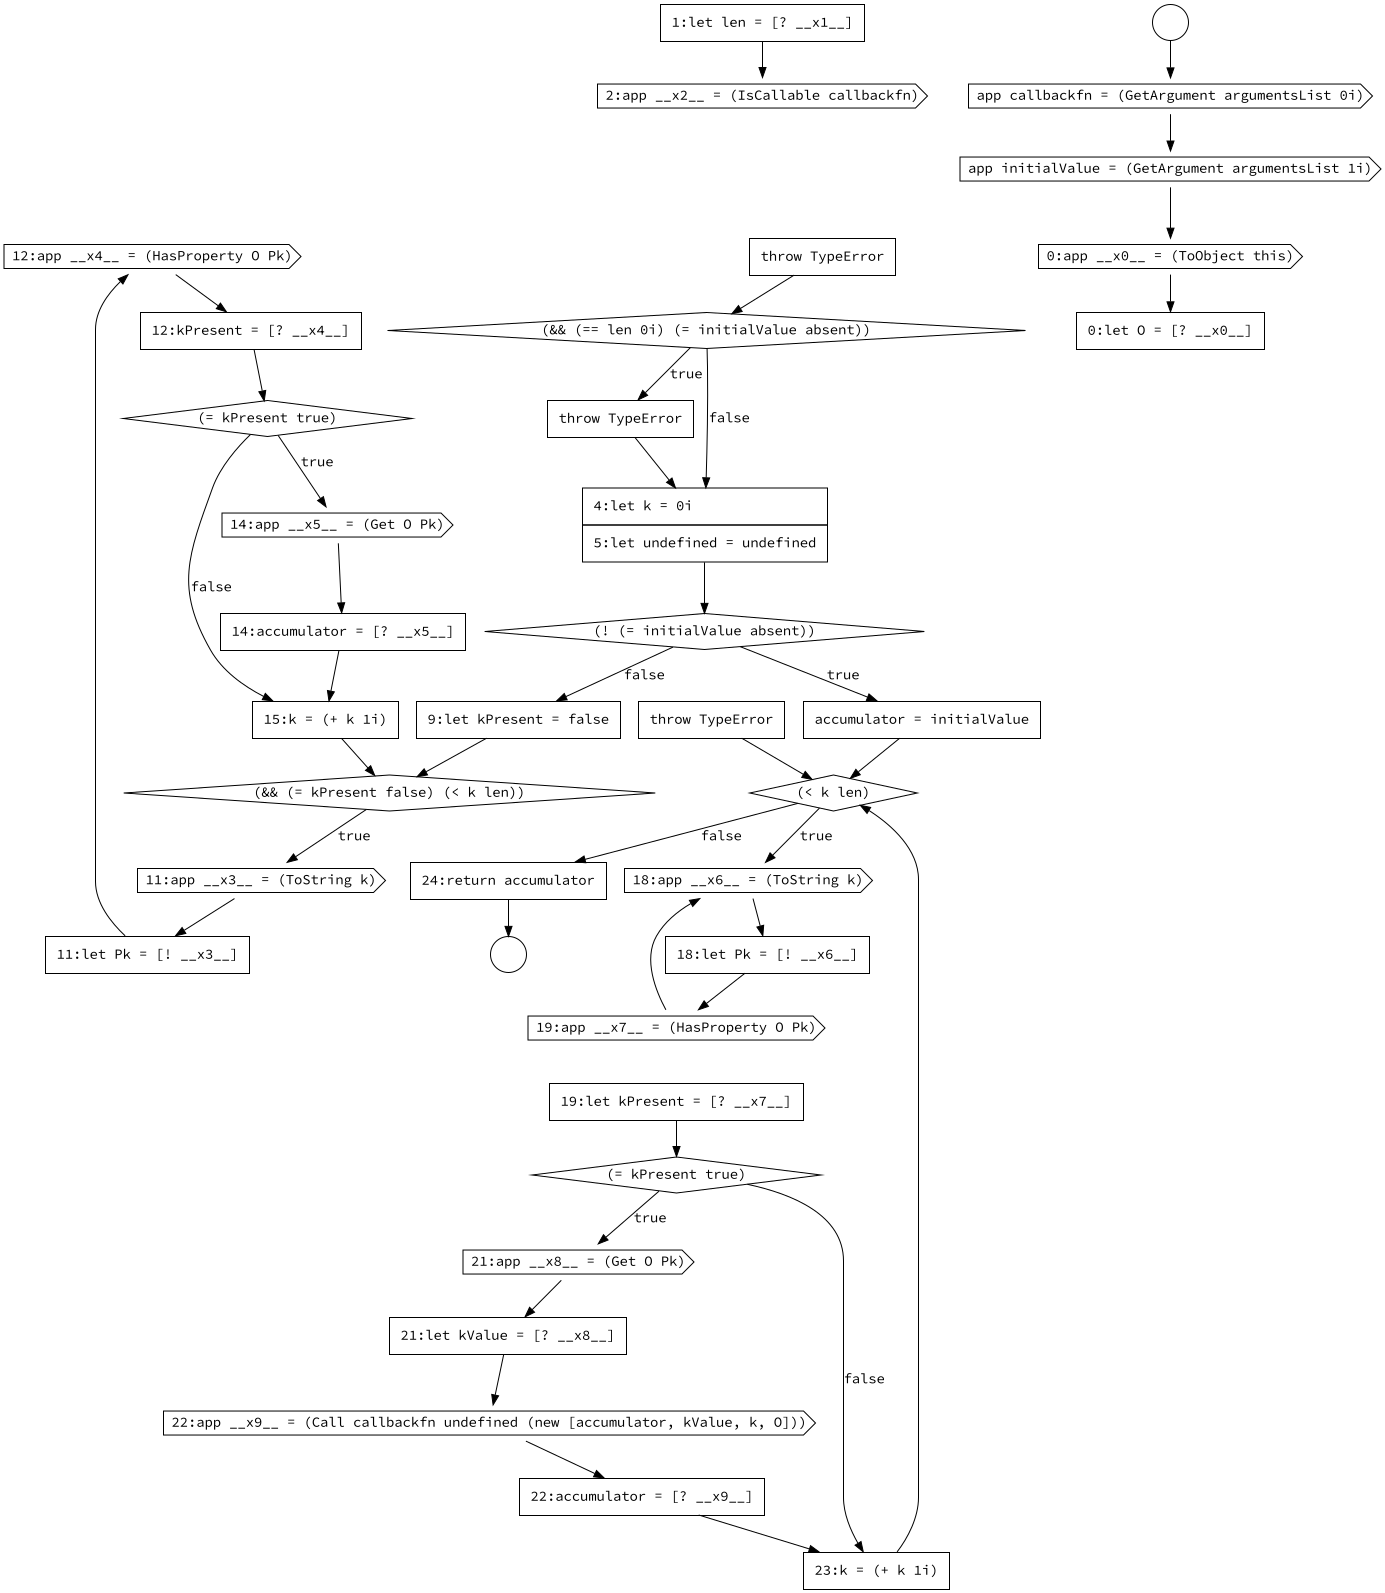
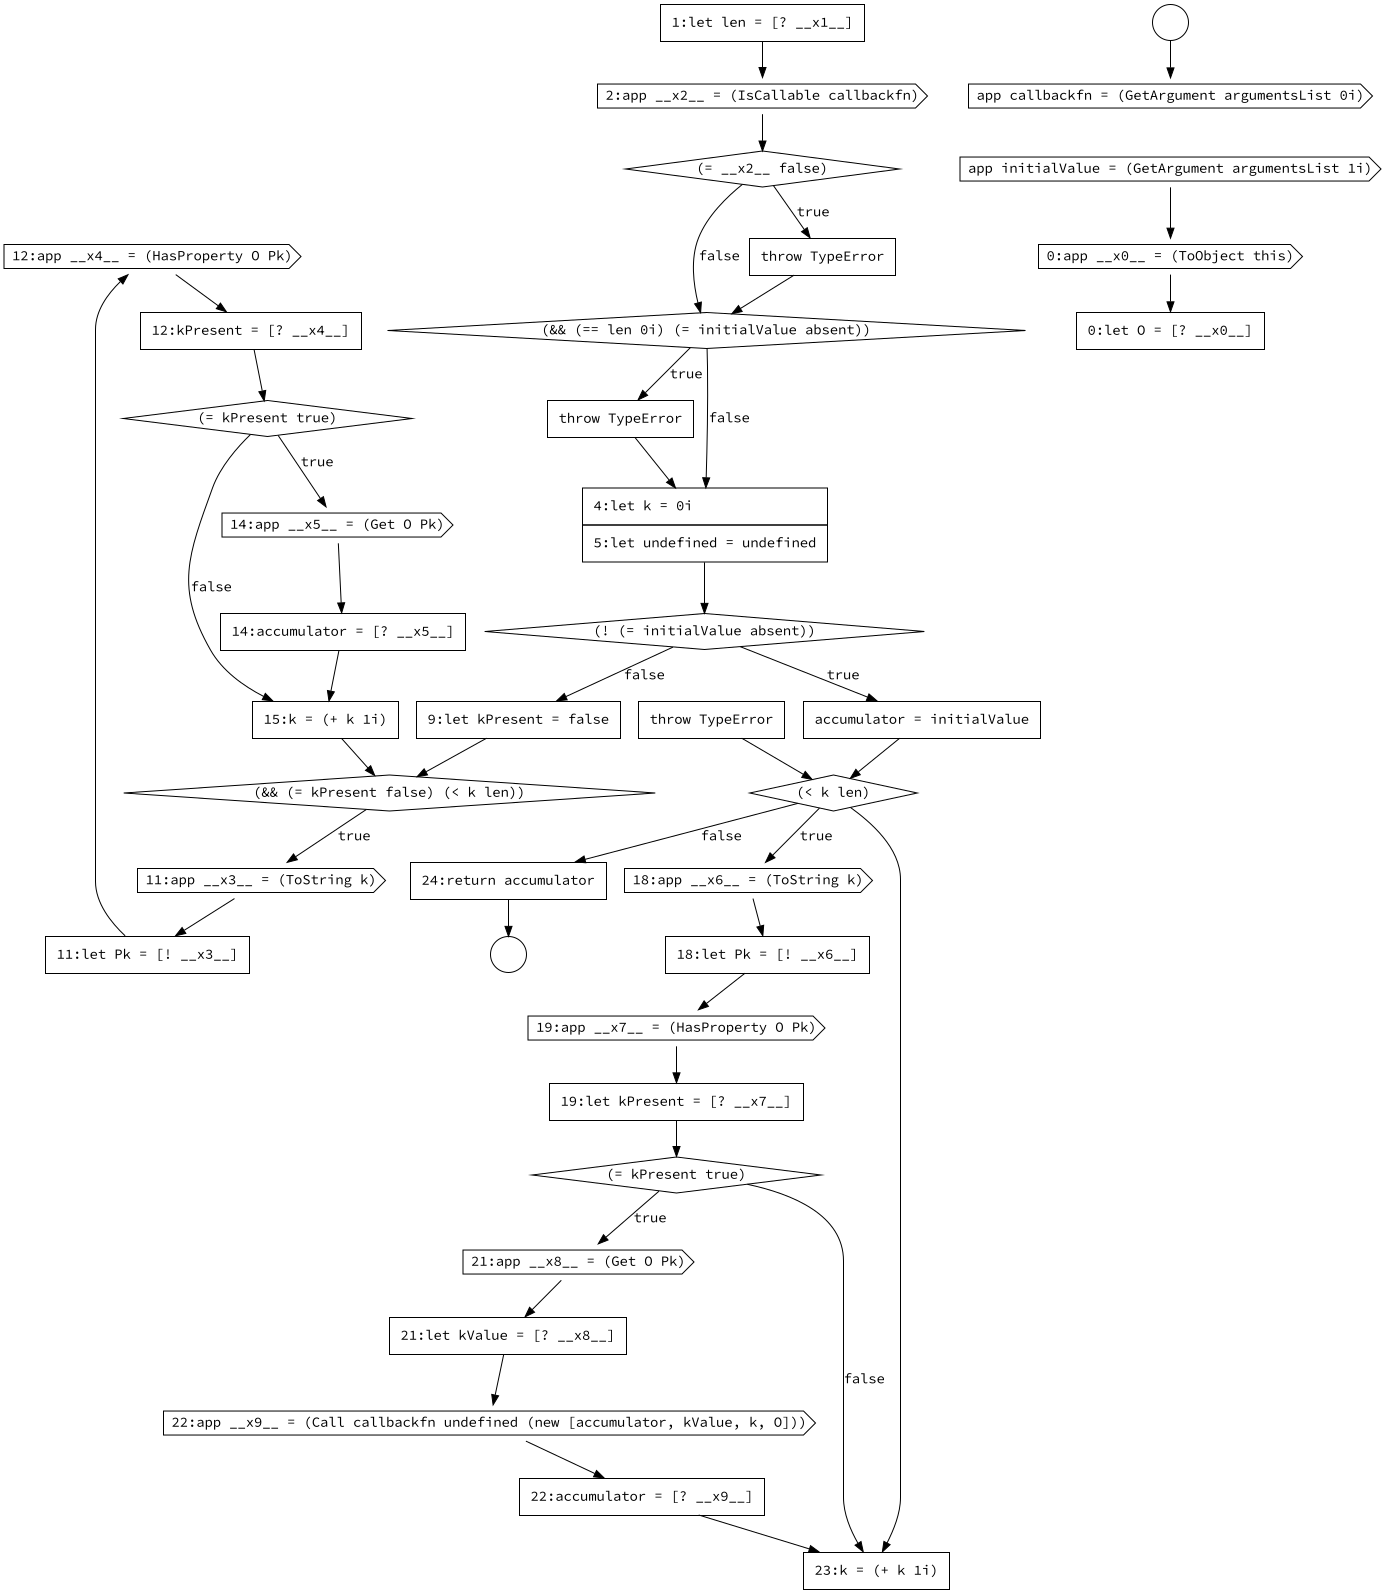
(1170, 128) -> none
none -> (762, 169)
(652, 950) -> (676, 1060)
(918, 1174) -> (900, 1167)
